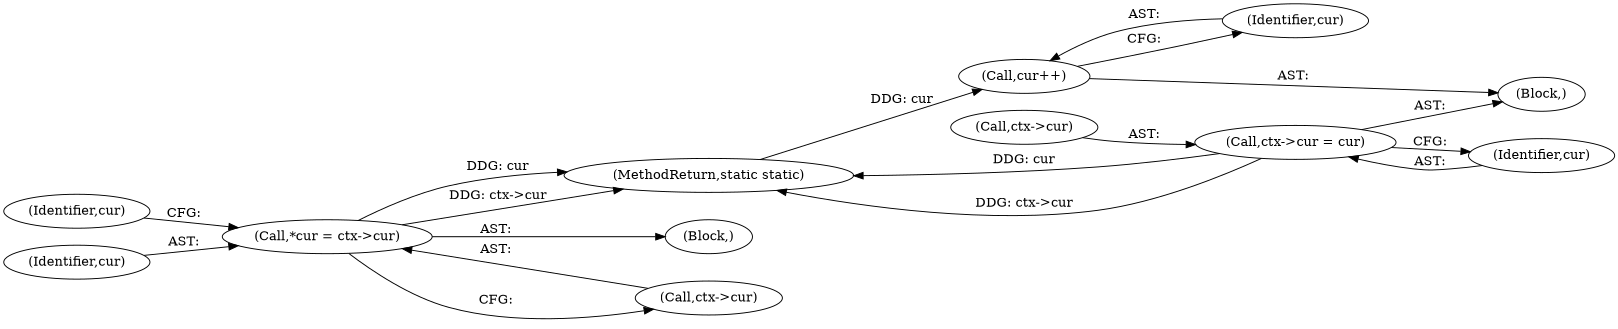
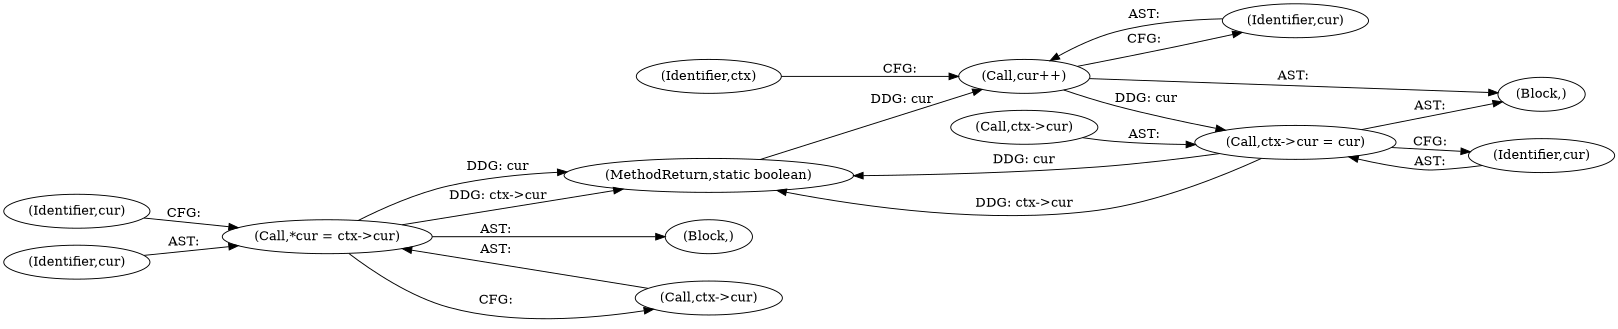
none -> (709, 76)
none -> (1139, 112)
(709, 175) -> (709, 175)
